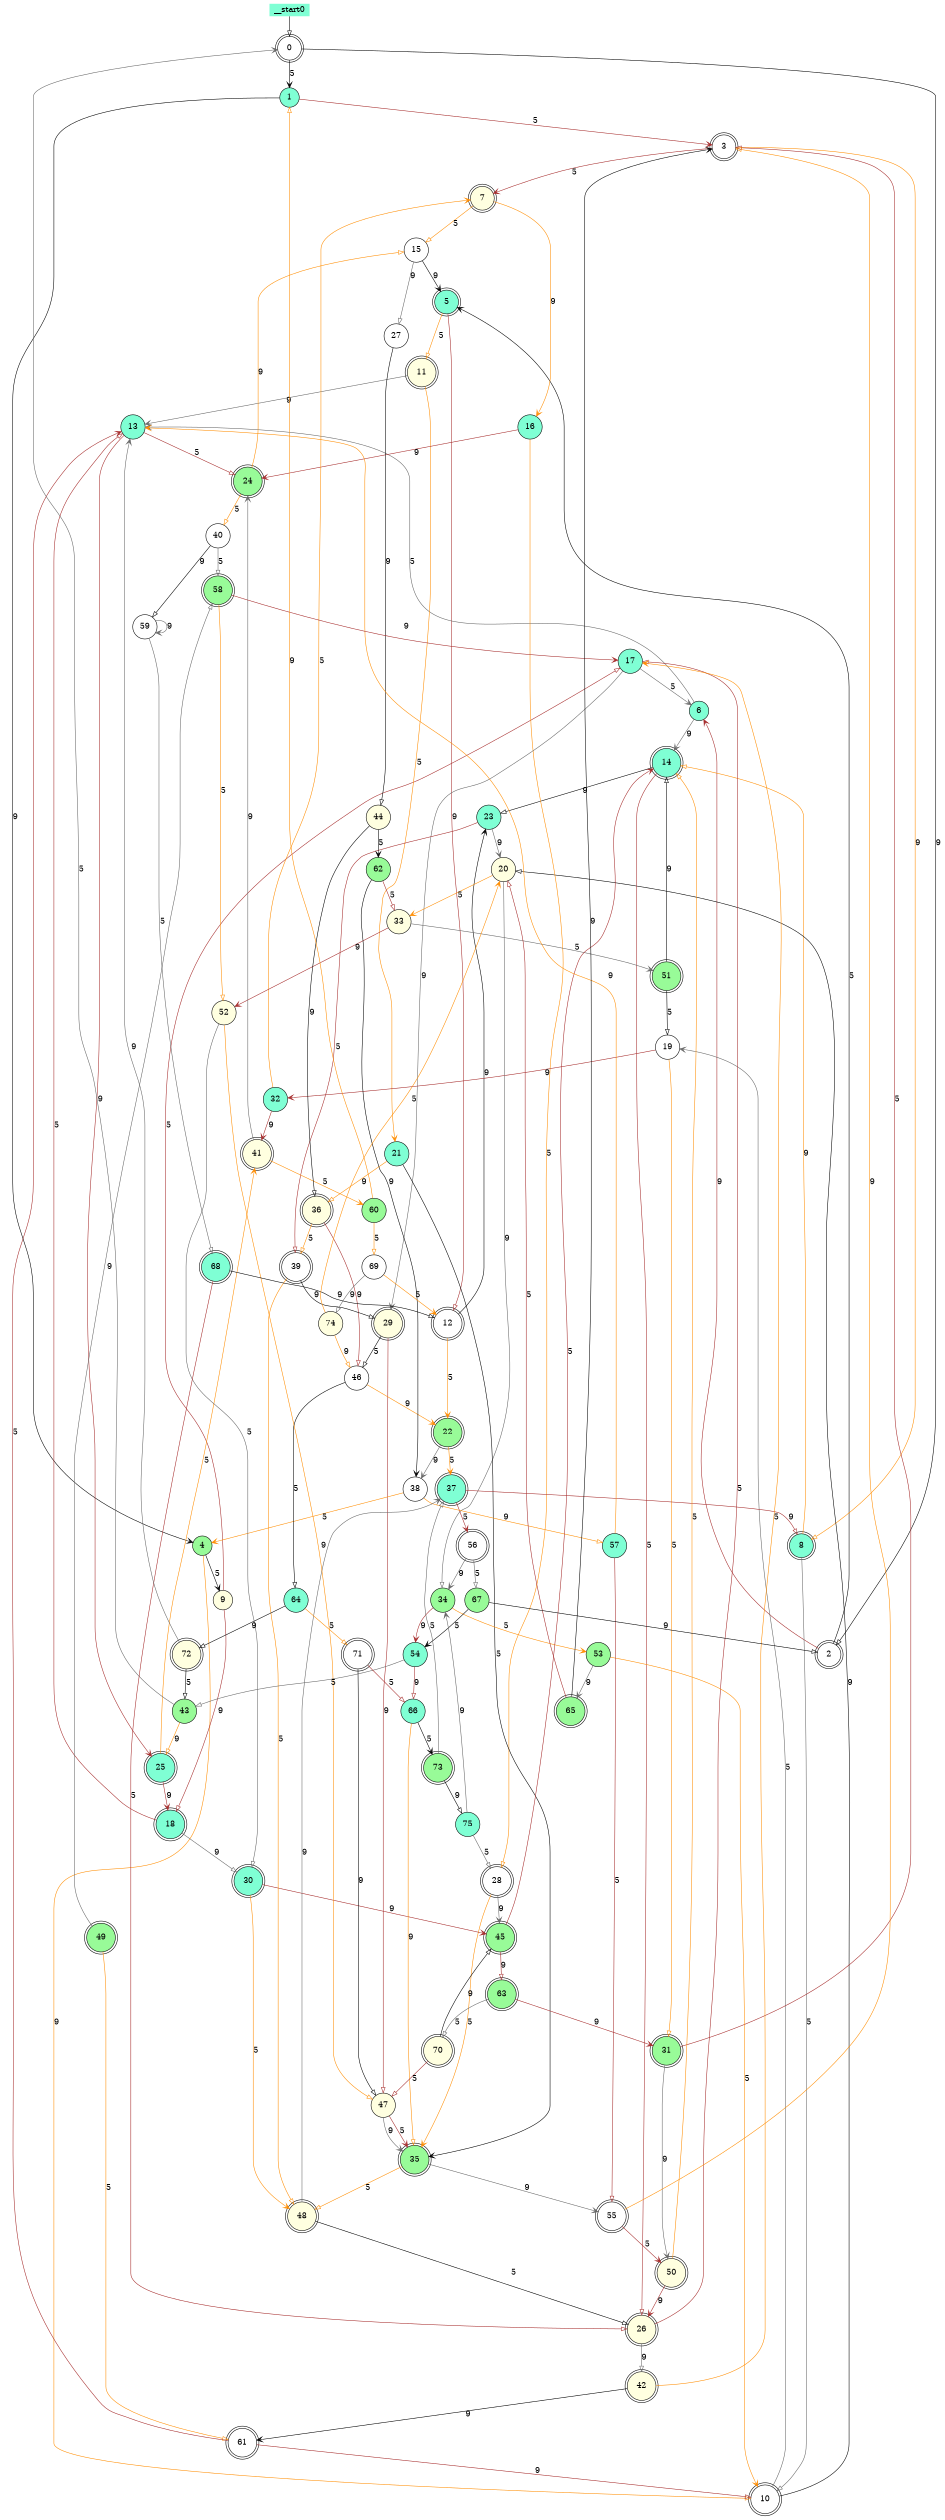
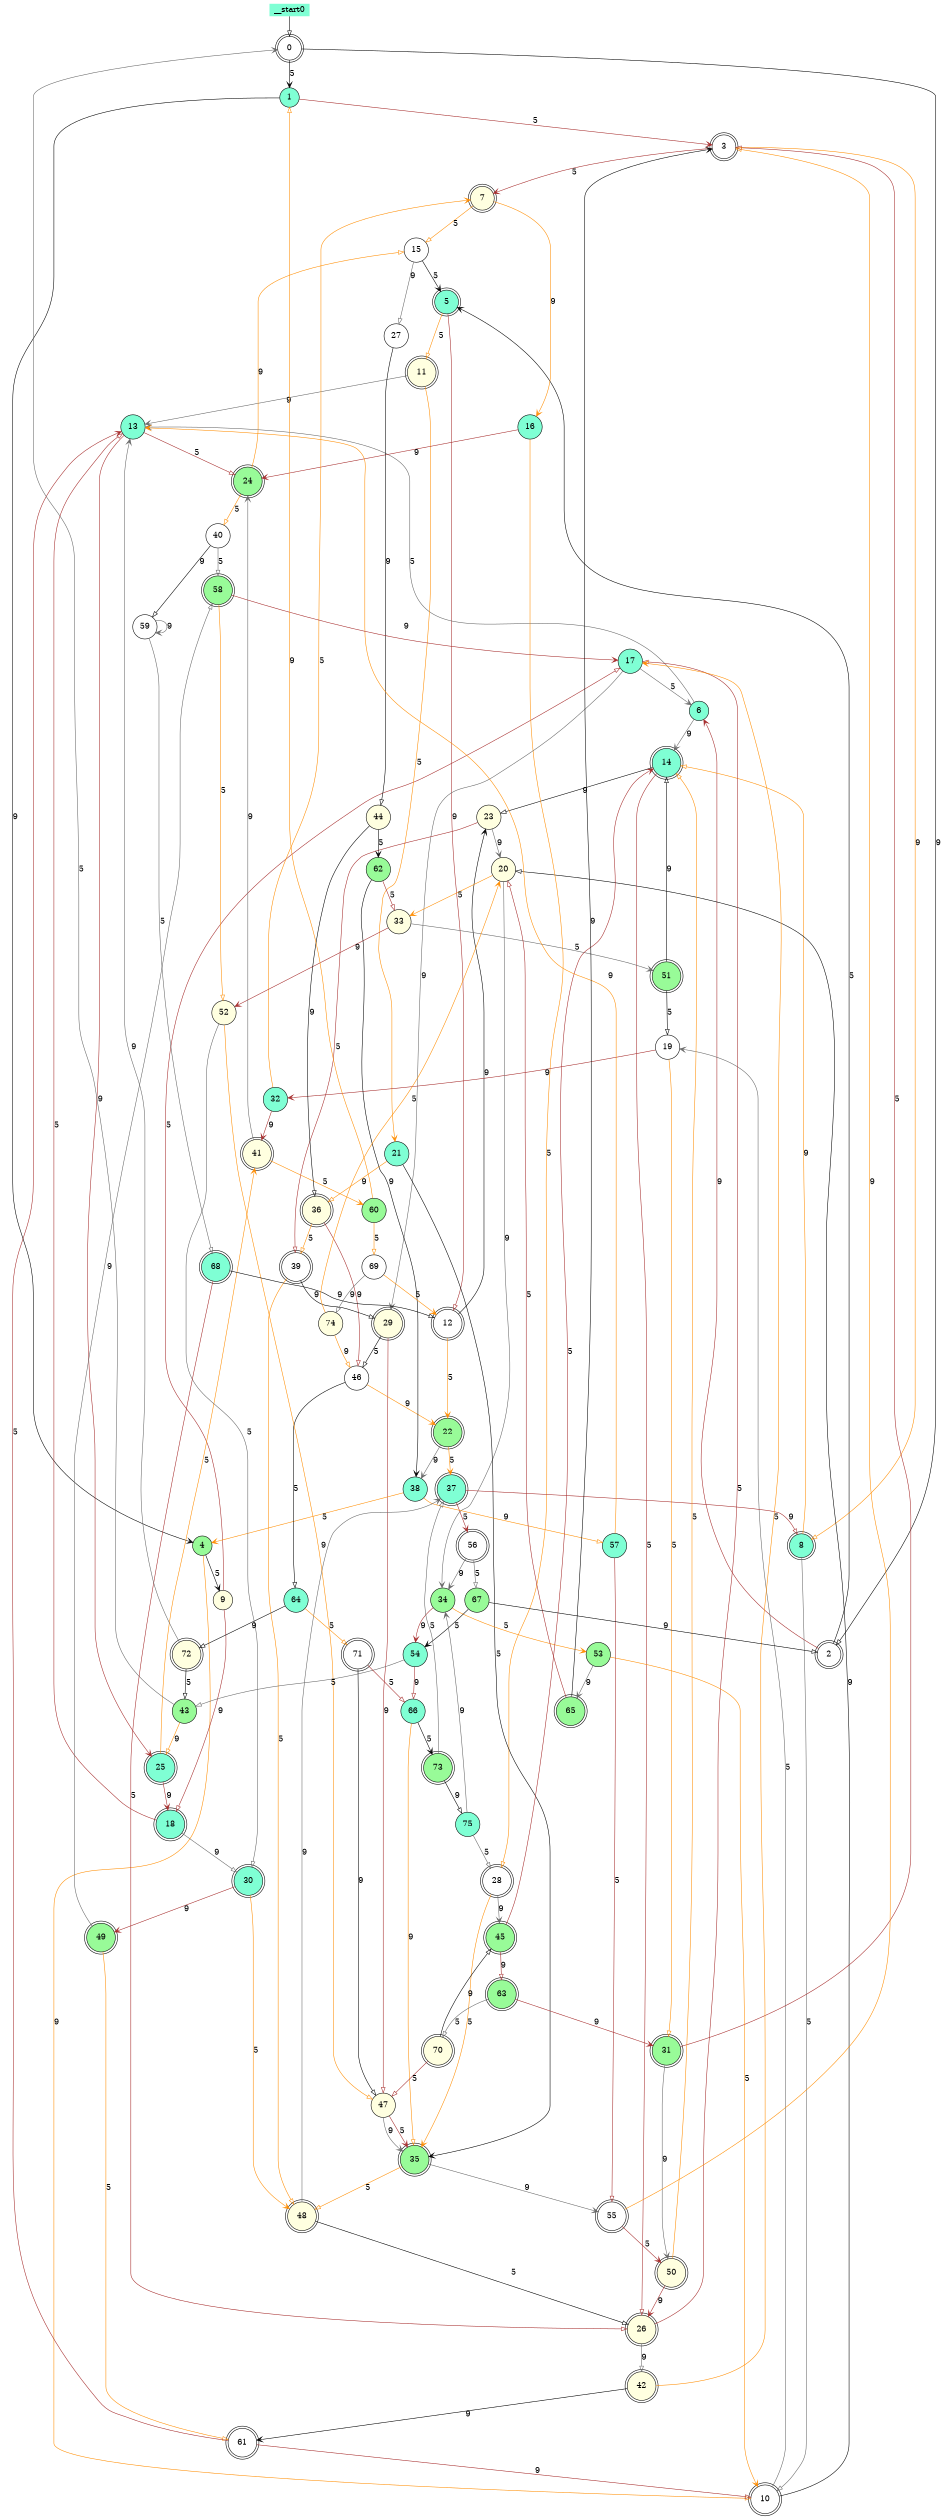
(436, 276) -> (436, 276)
(489, 817) -> (489, 817)
(505, 1240) -> (505, 1240)
(415, 1489) -> (415, 1489)
(372, 1909) -> (177, 1908)
